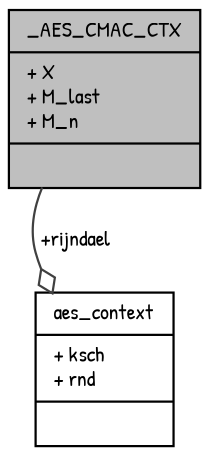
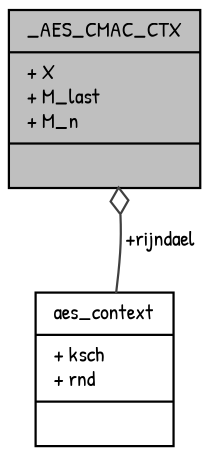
(33, 228) -> (120, 254)
